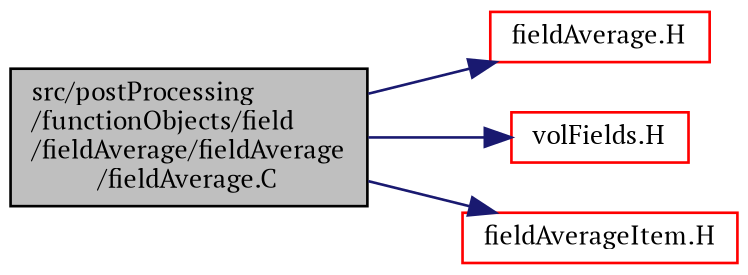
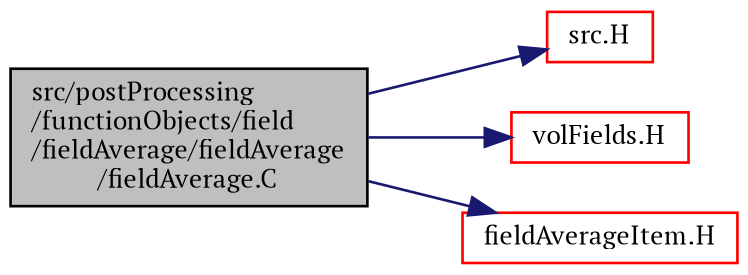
(600, 37) -> (600, 37)
